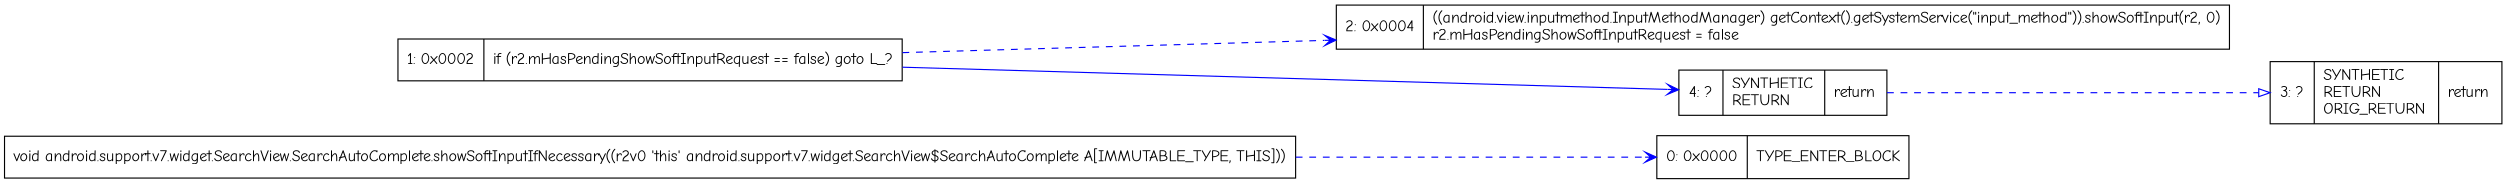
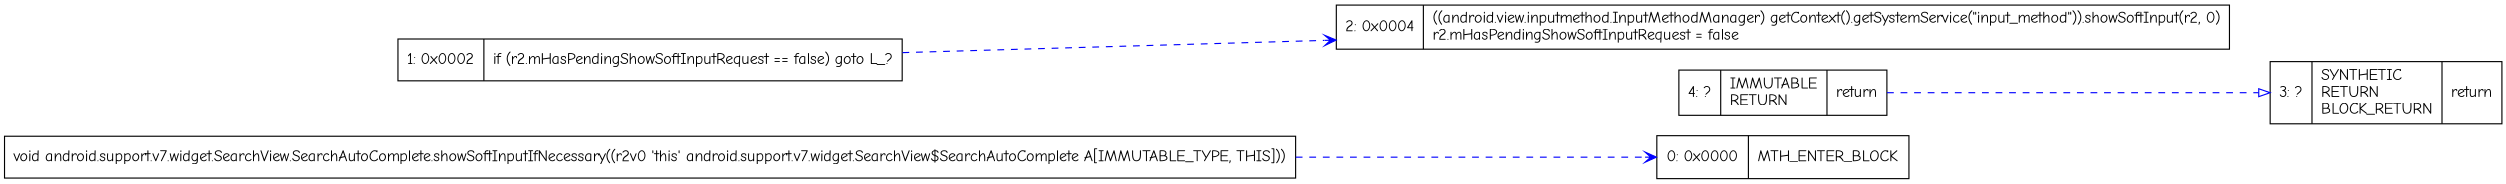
(1285, 78) -> none
(1773, 84) -> (1774, 84)
(2375, 109) -> (2377, 109)
(1828, 157) -> (1828, 157)
